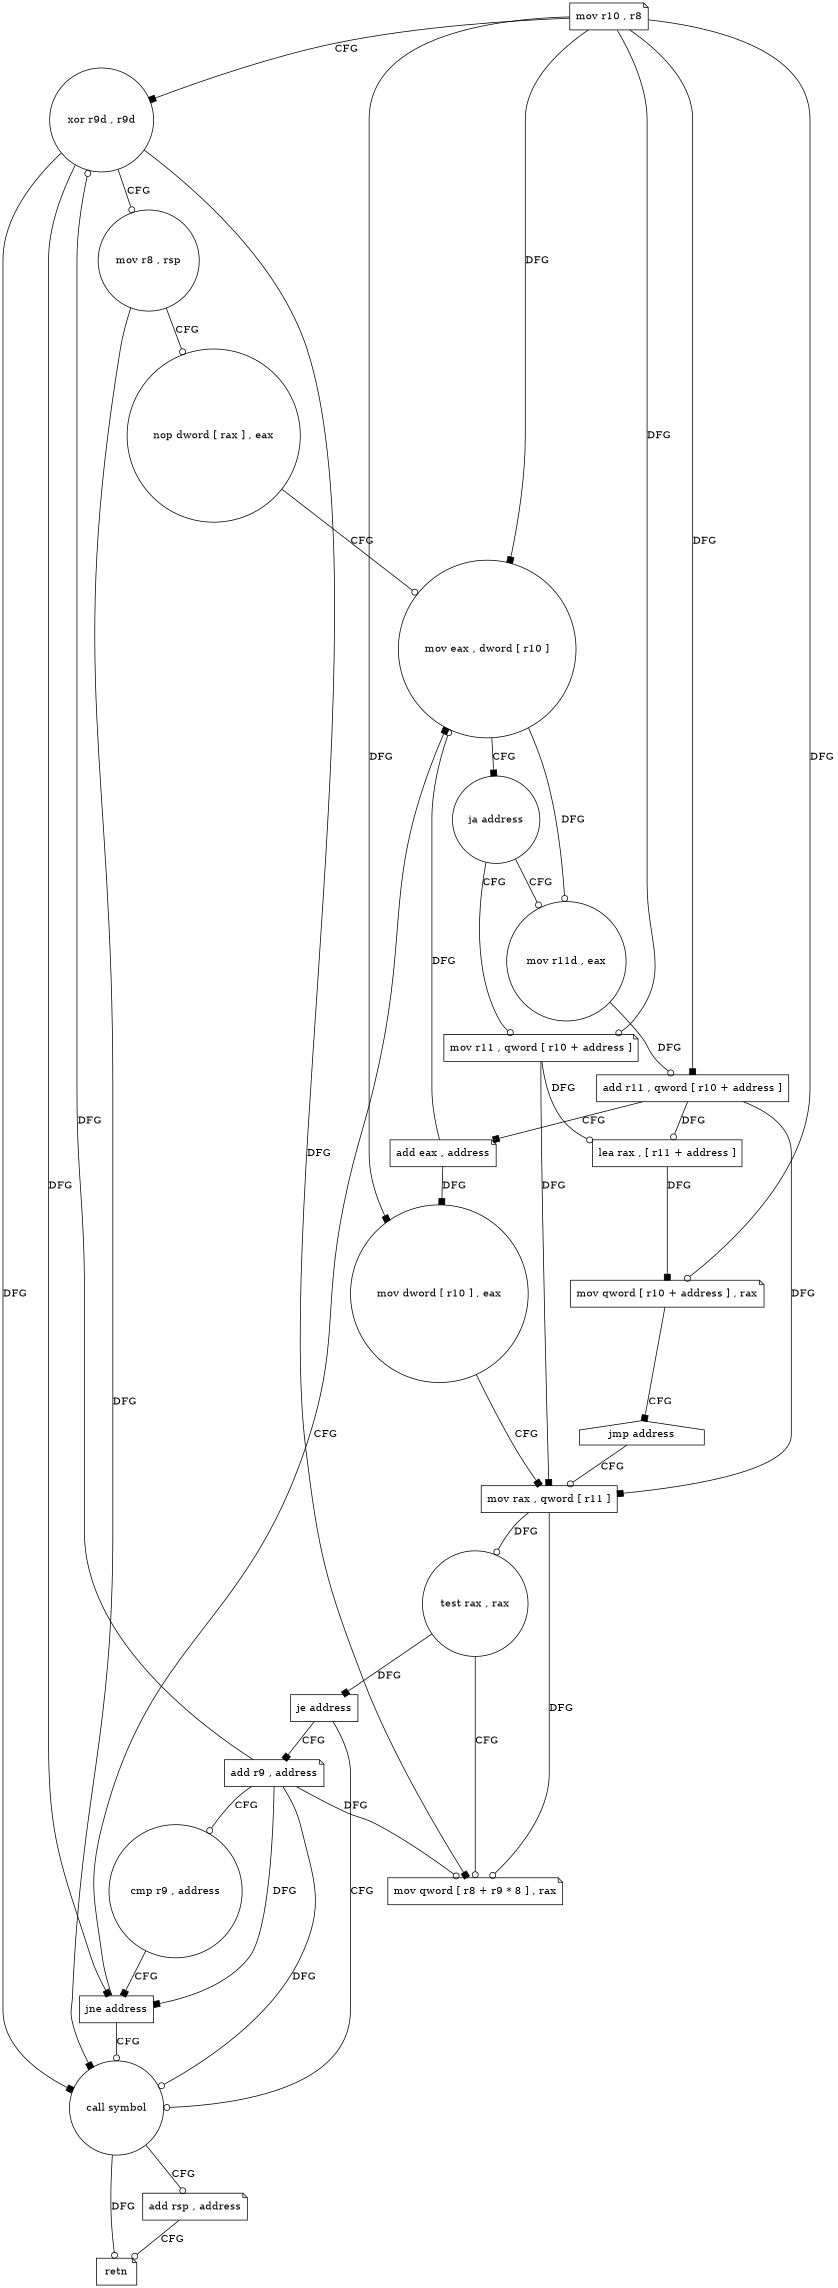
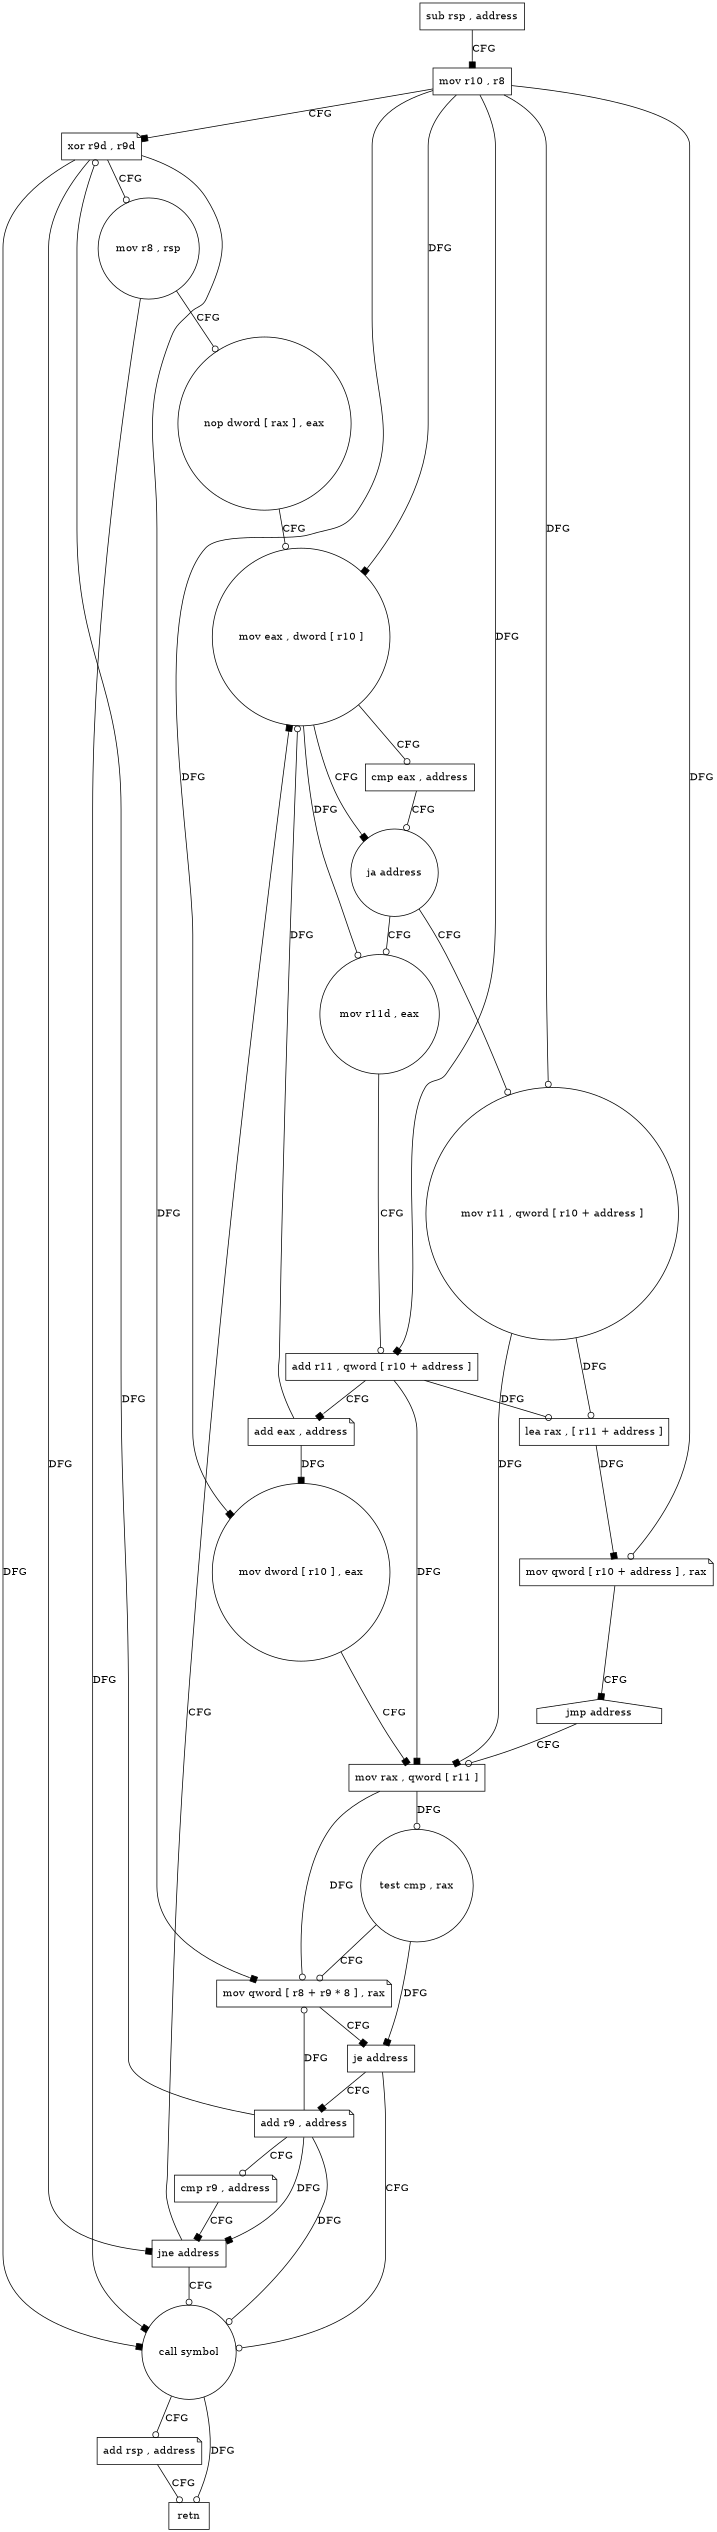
none -> (472, 16)
(609, 16) -> (472, 81)
(102, 120) -> (102, 146)
none -> (420, 777)
(541, 1048) -> (552, 1214)
(670, 1048) -> (392, 1214)
(475, 1604) -> (417, 1886)
(176, 1891) -> (226, 2189)
none -> (340, 2024)
(117, 2272) -> (189, 2516)
